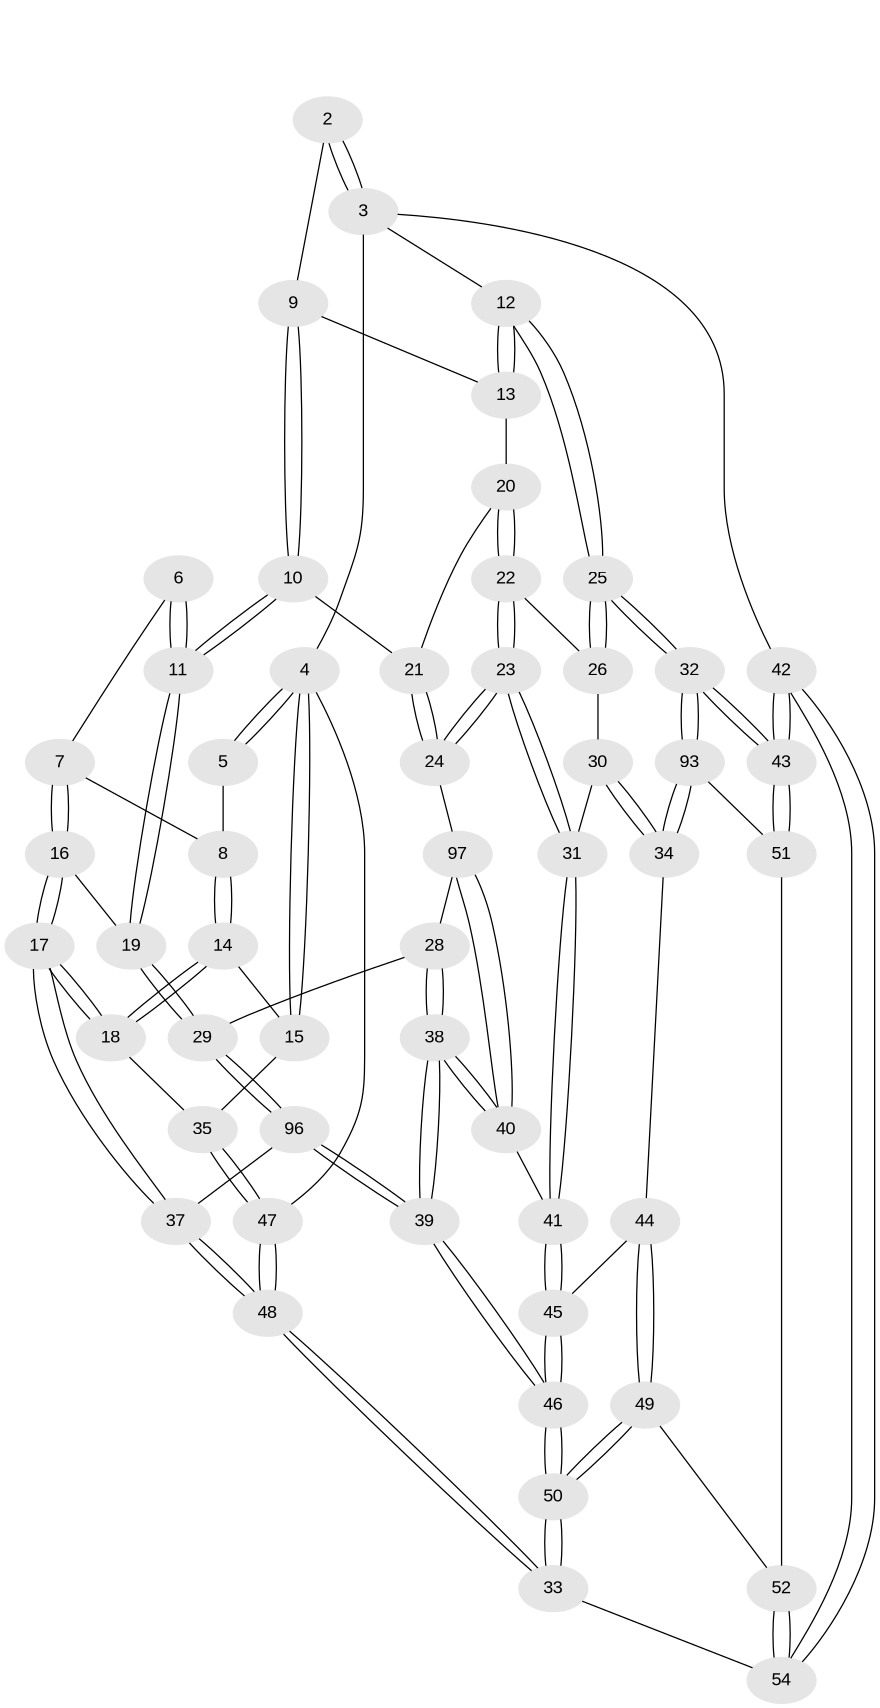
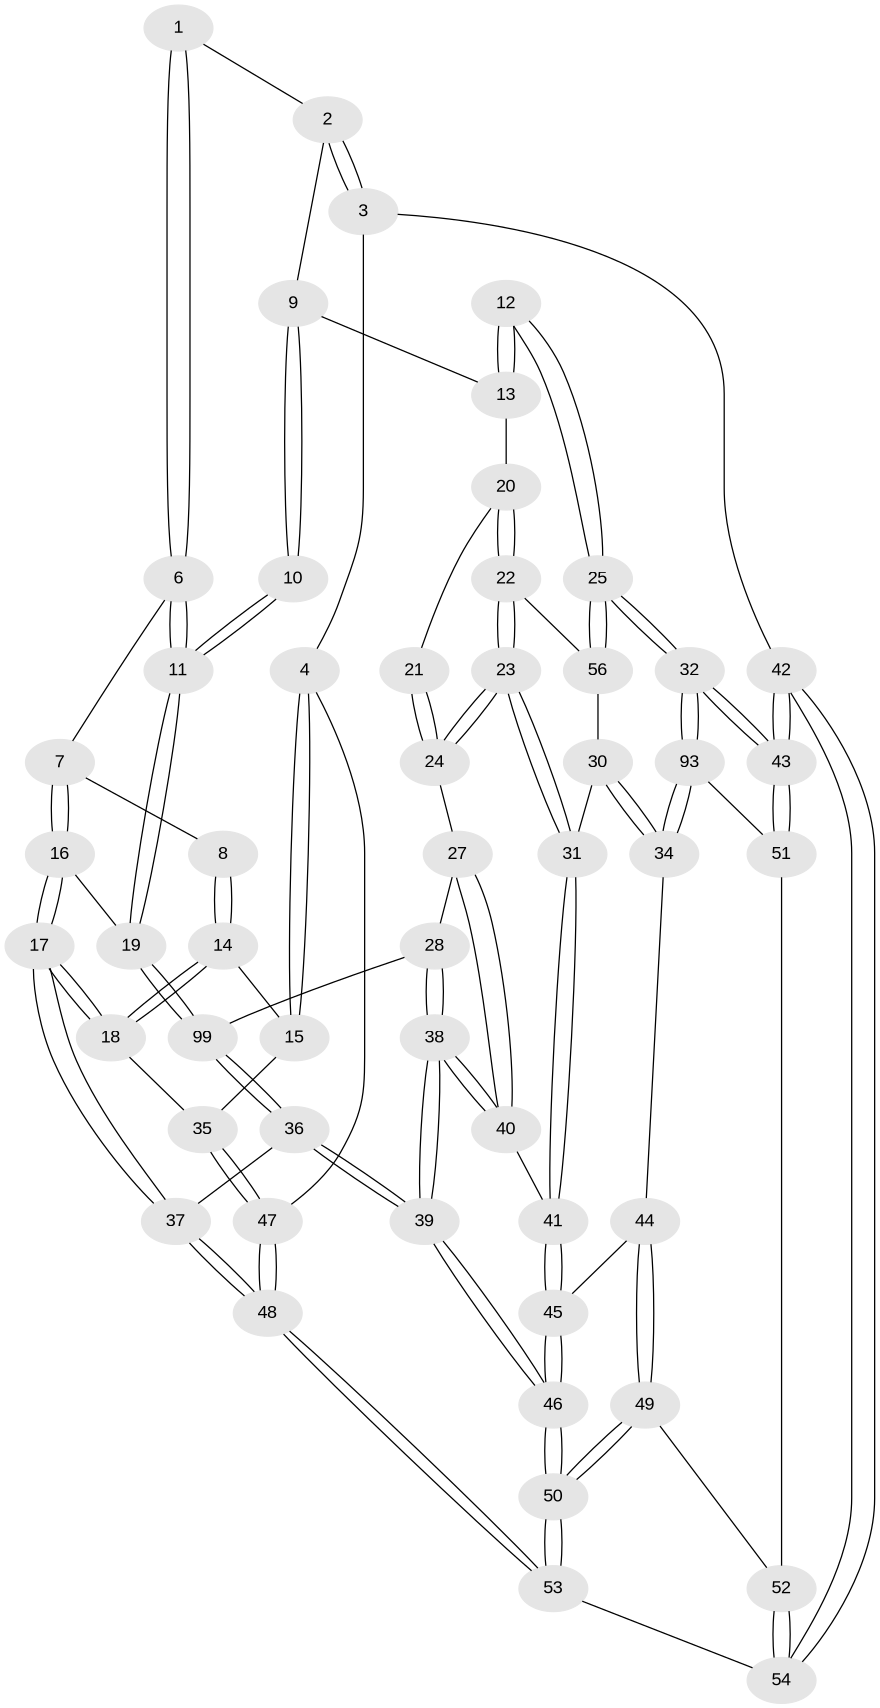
none -> (178, 28)
(435, 258) -> none
(354, 625) -> none
(598, 671) -> (598, 671)
(223, 762) -> none
(458, 854) -> (458, 854)
(203, 1038) -> (203, 1038)
(295, 1130) -> (295, 1130)
(553, 1589) -> (553, 1589)
